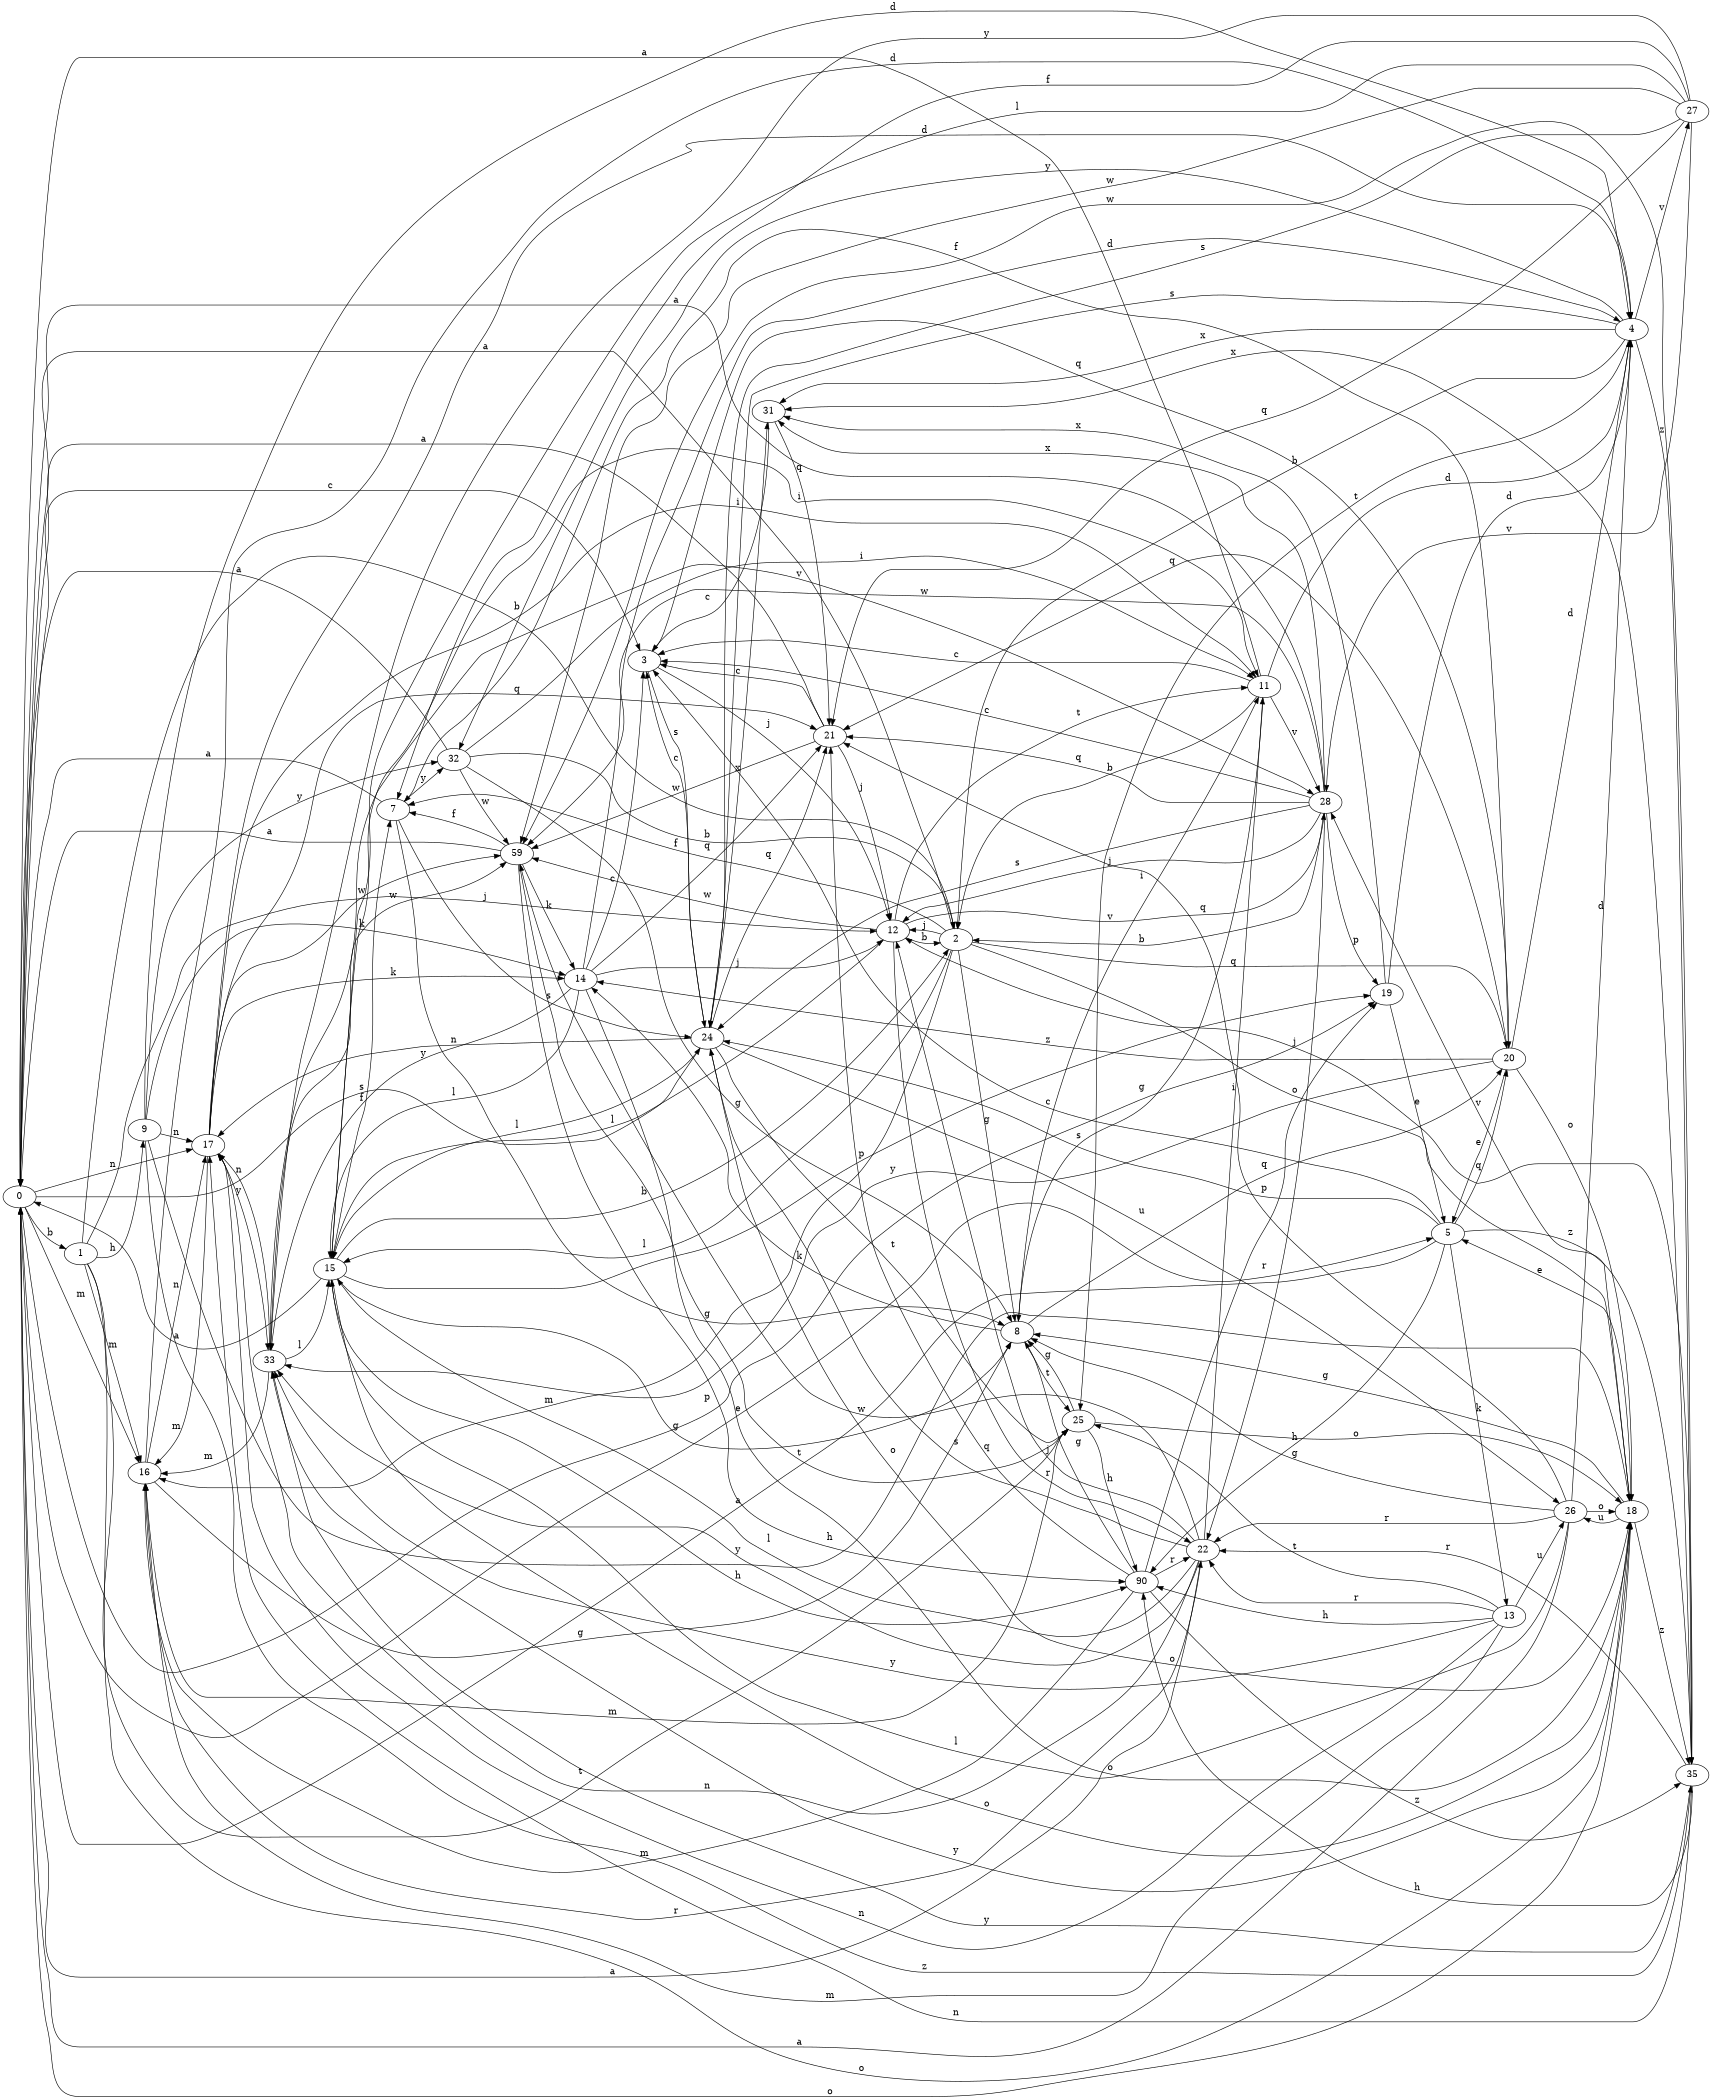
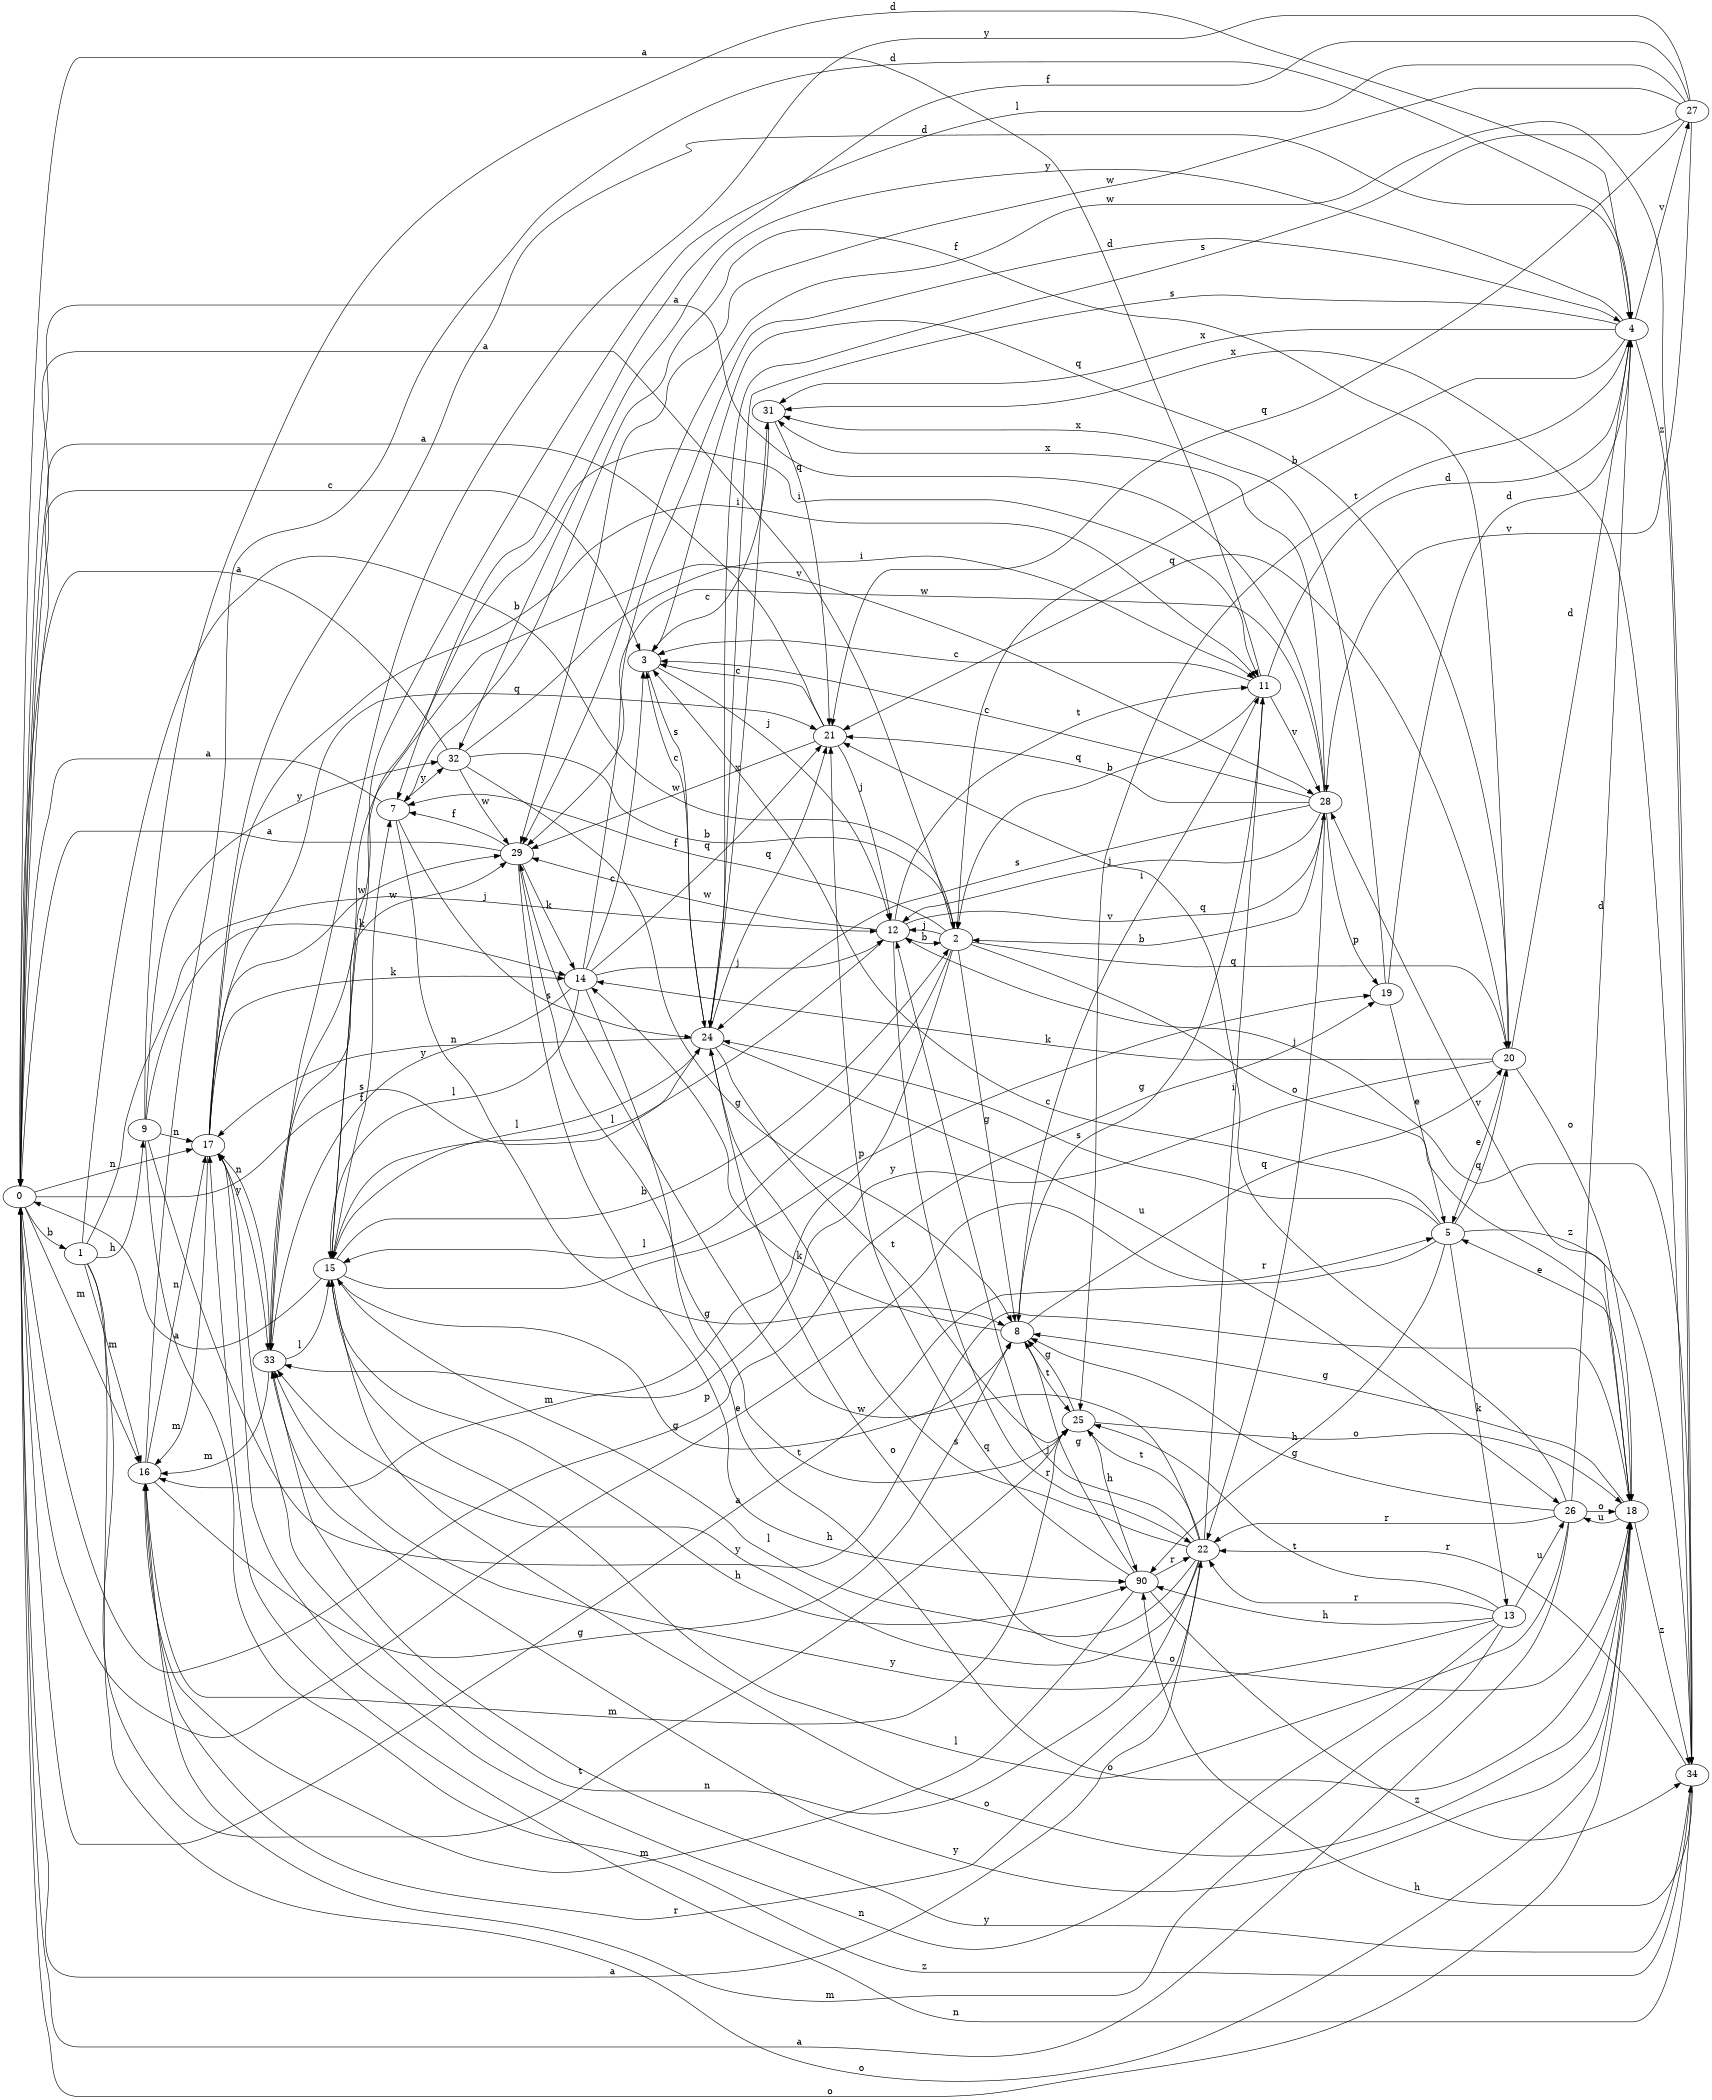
(517, 854) -> (517, 854)
(1048, 1040) -> (1048, 1040)
(1236, 1293) -> none
none -> (1159, 1474)
(1692, 1775) -> (1692, 1775)
